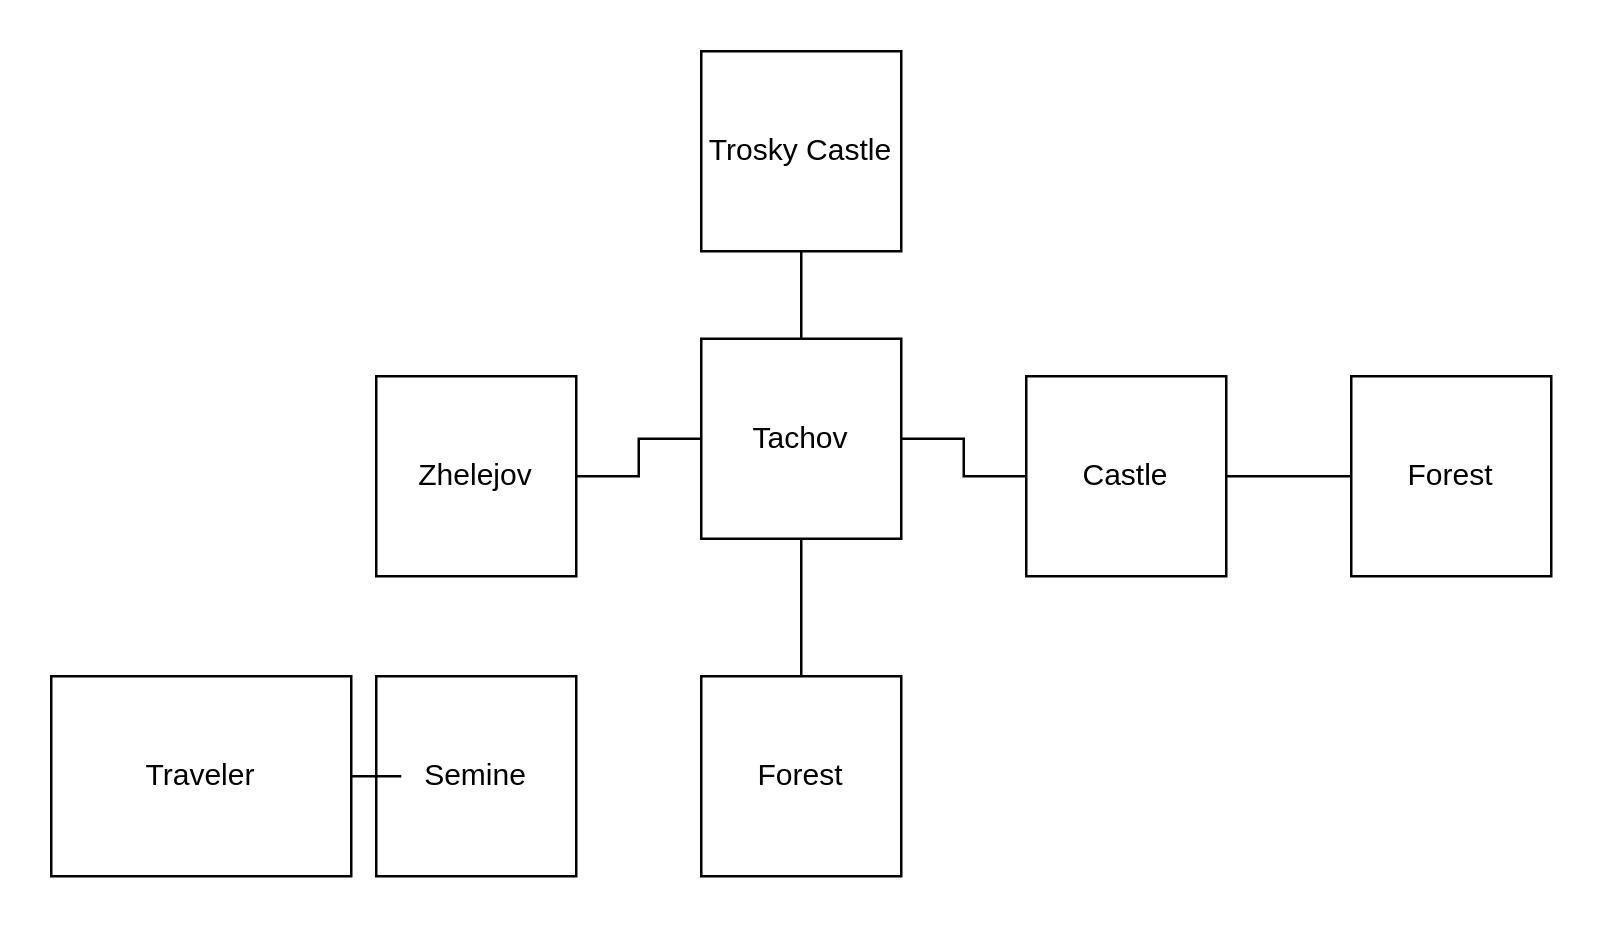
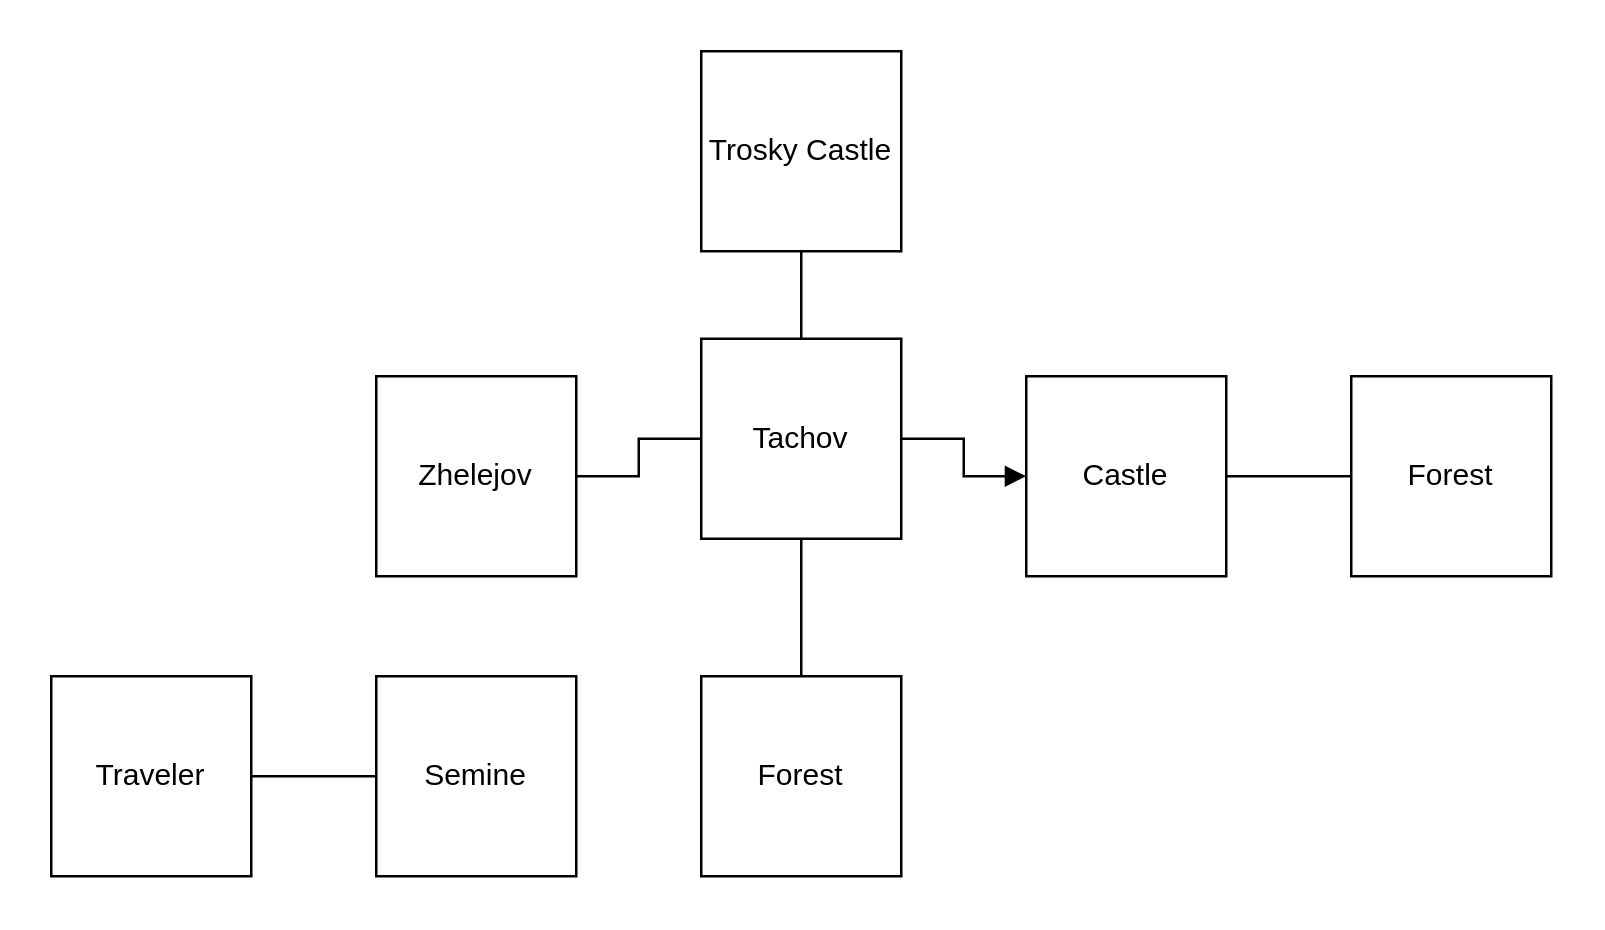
(1013, 476) -> (1004, 476)
(201, 776) -> (151, 776)
